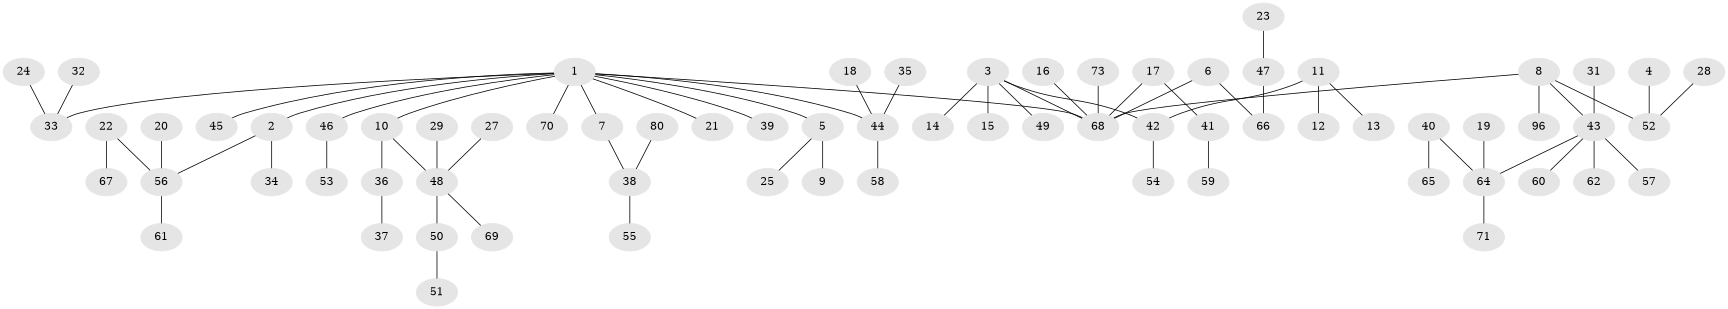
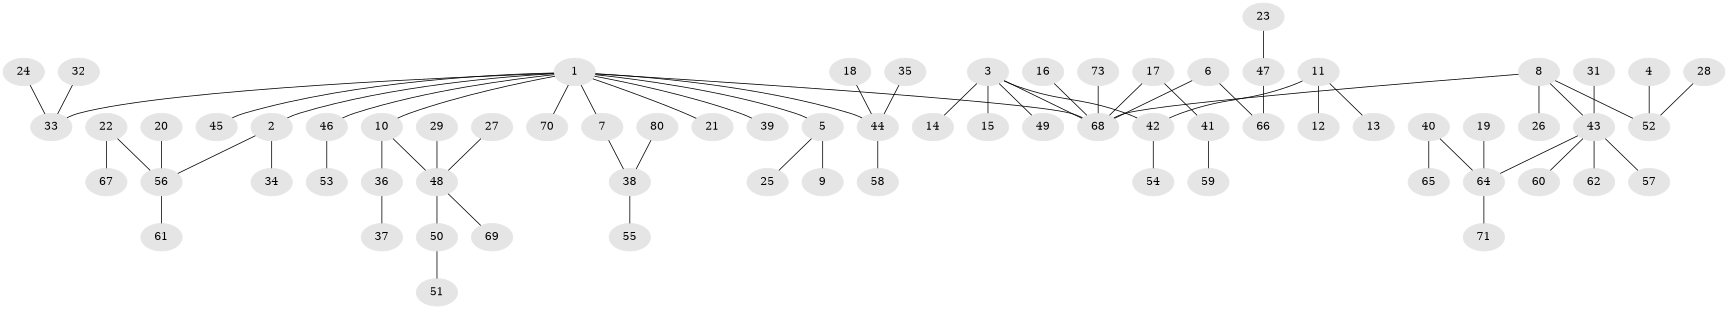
(1539, 127) -> (1539, 127)
